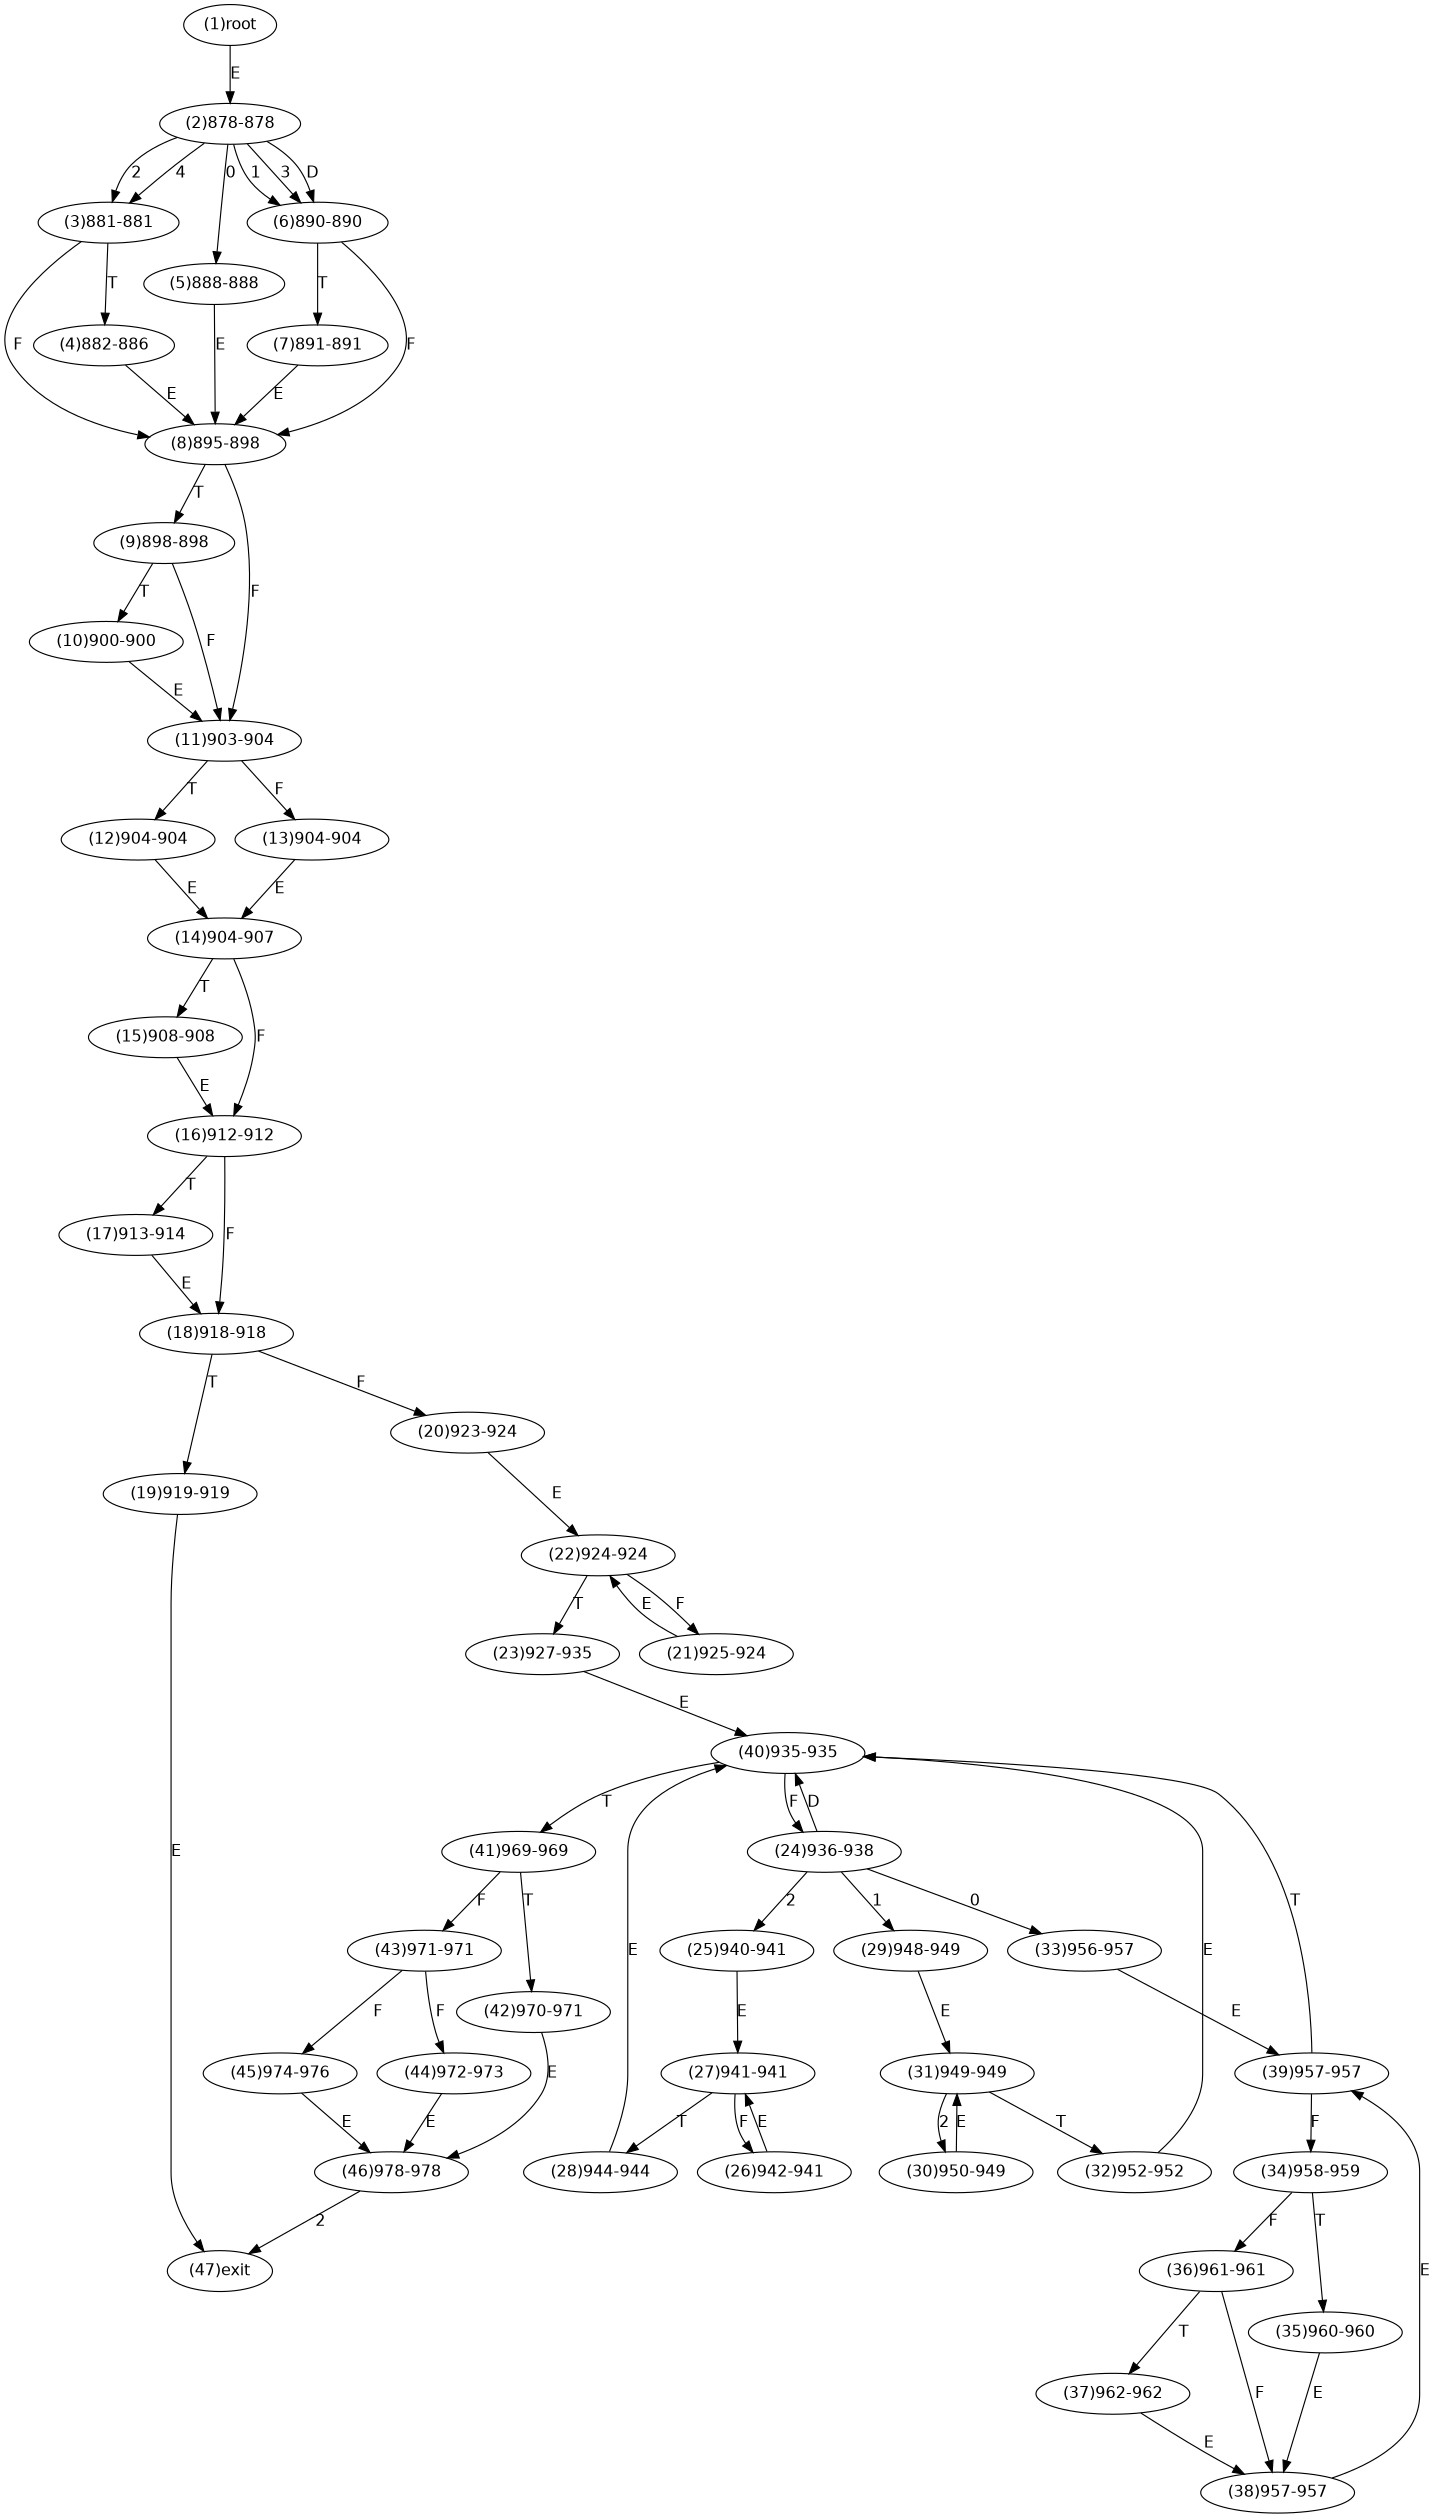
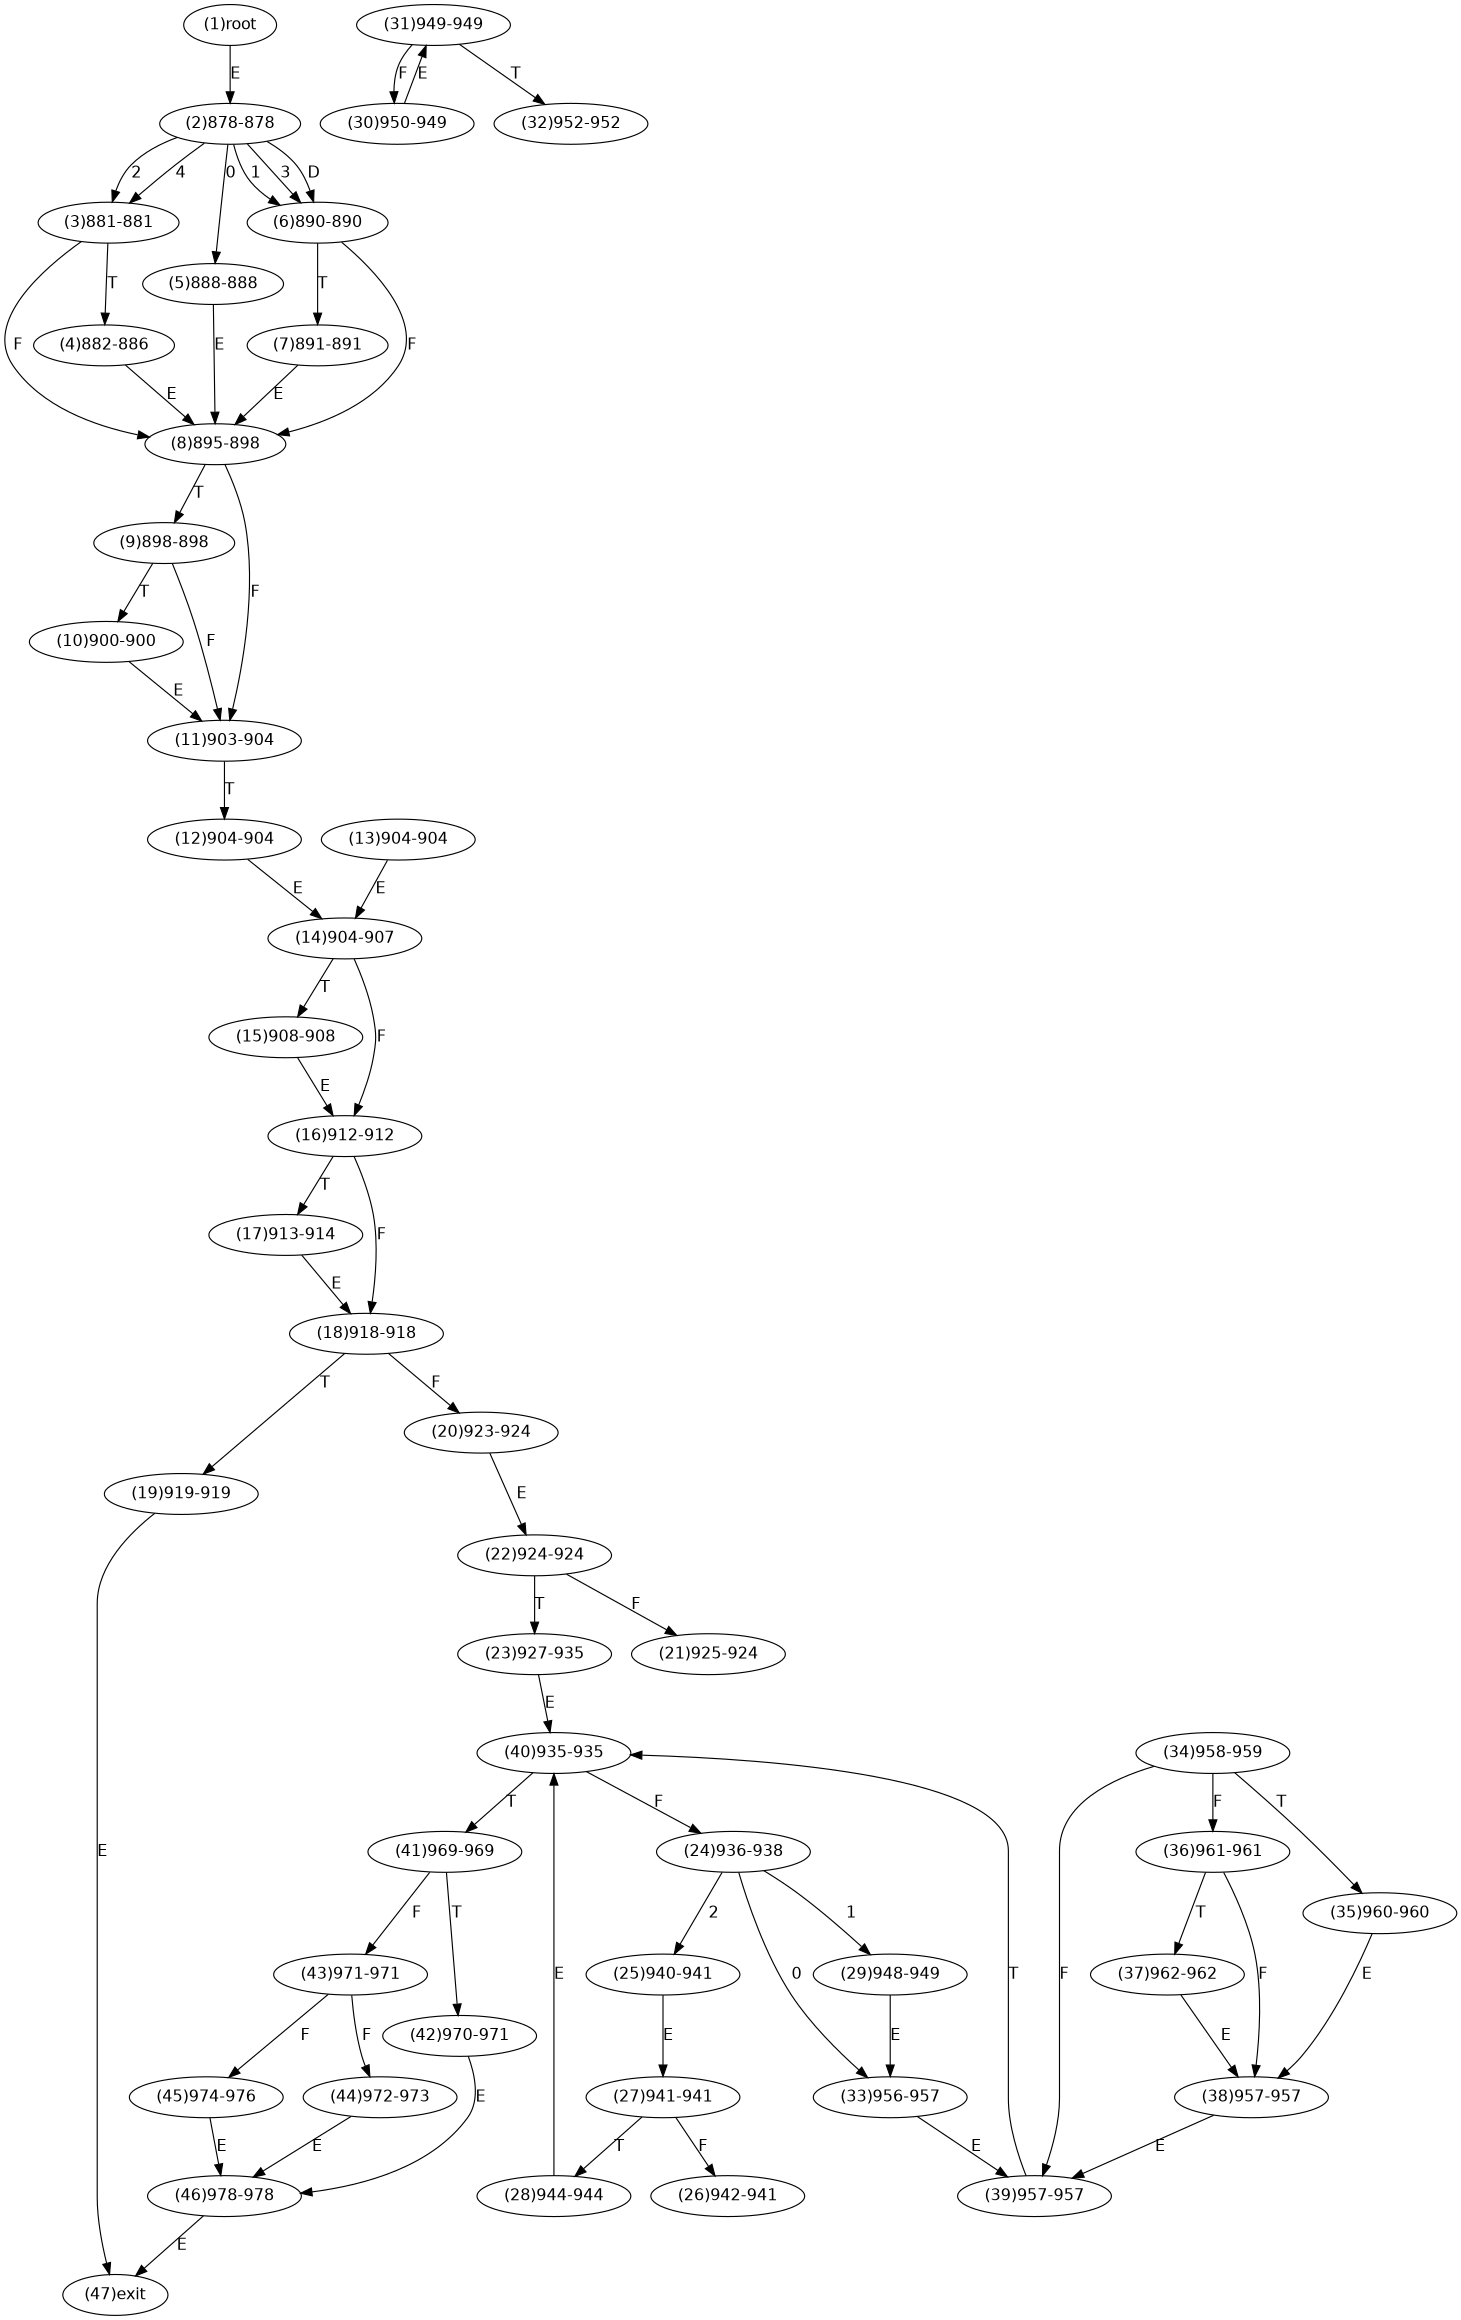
(264, 786) -> none
(644, 1615) -> none
(808, 1808) -> none
(1196, 1833) -> none
(932, 2007) -> (890, 2030)
(1311, 2117) -> (1060, 1941)
(945, 2123) -> (403, 74)
(758, 2128) -> none
(321, 2222) -> (182, 2246)
